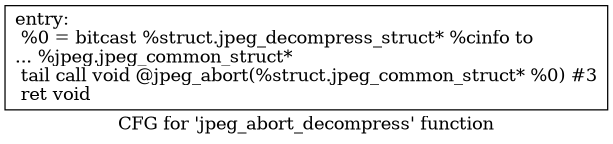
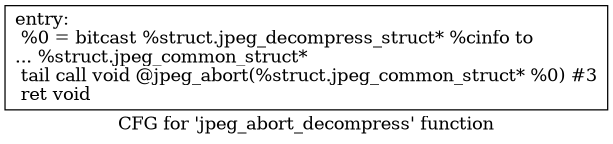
(154, 57) -> (161, 57)
